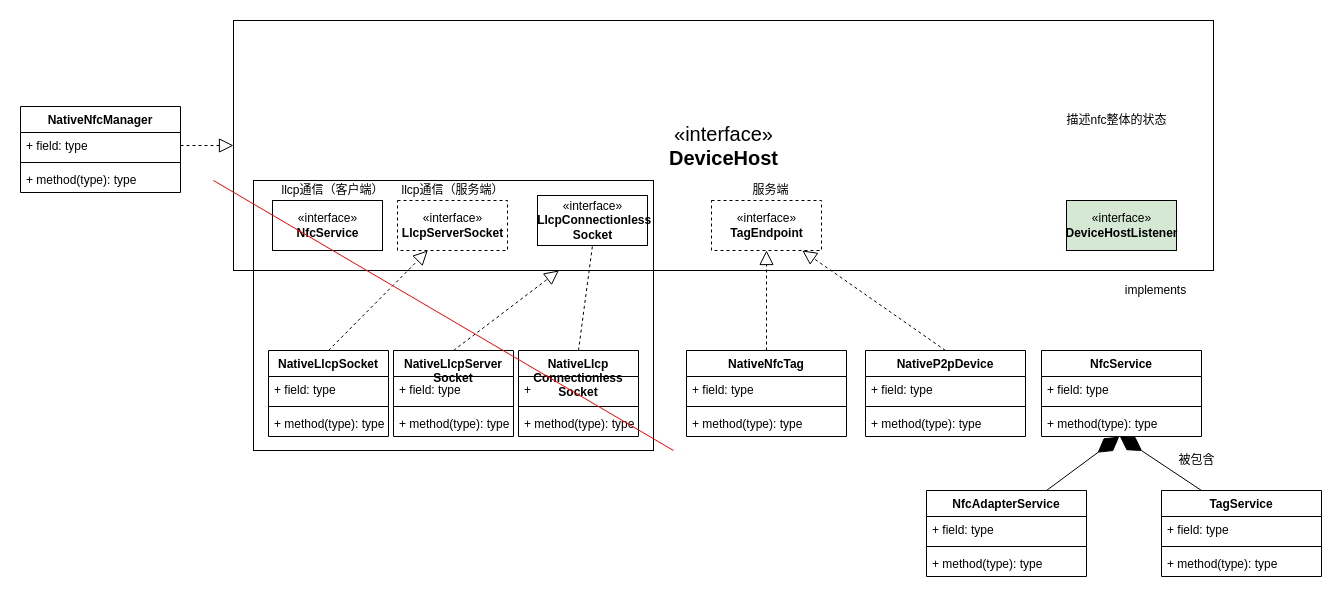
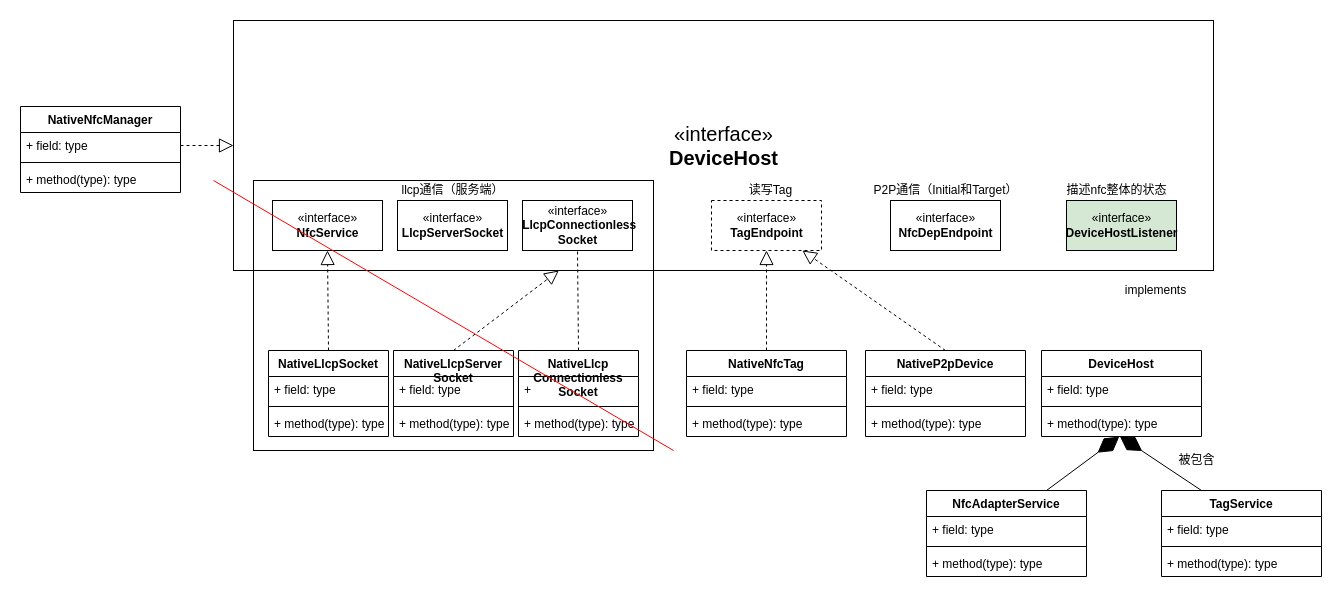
(1117, 121) -> (1117, 191)
(333, 191) -> none
(771, 191) -> (771, 191)
none -> (946, 191)
(593, 221) -> (578, 226)
(453, 226) -> (453, 226)
none -> (946, 226)
(373, 306) -> (328, 308)
(1121, 364) -> (1121, 364)
